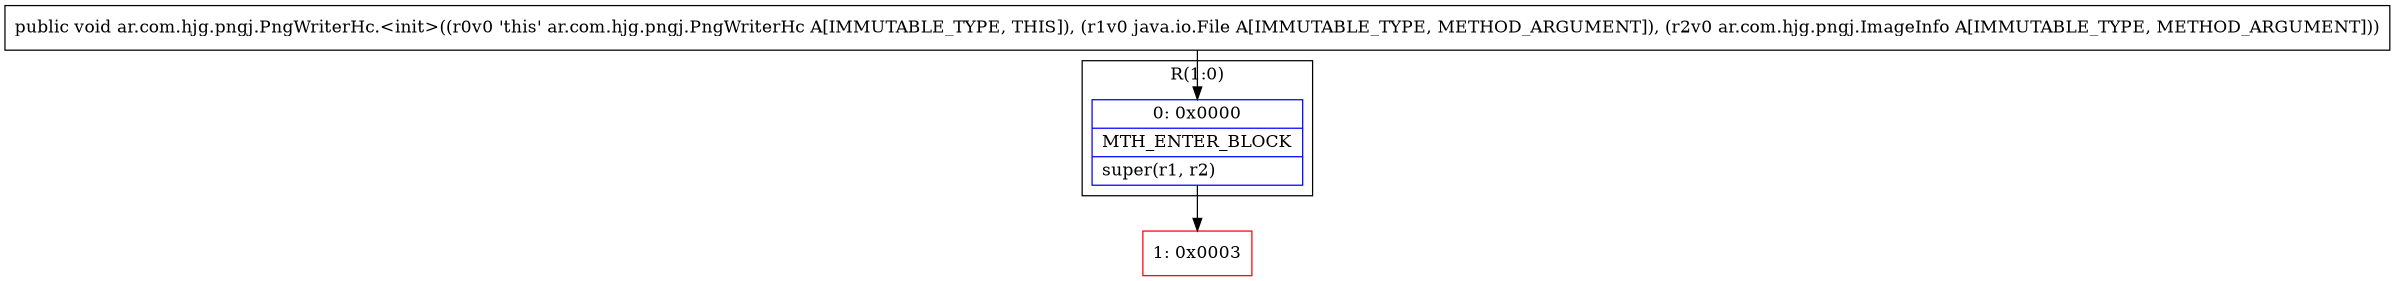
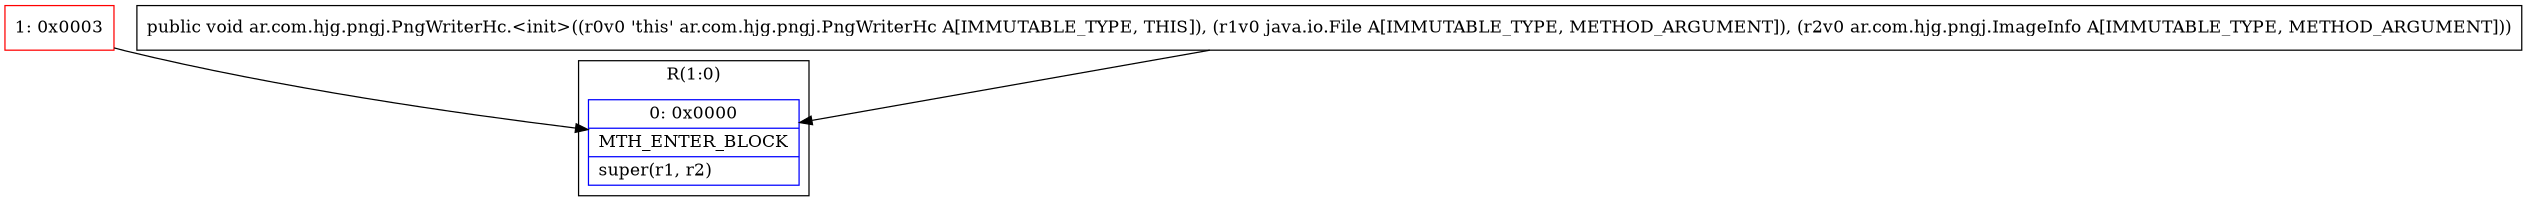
(1197, 203) -> (344, 95)
